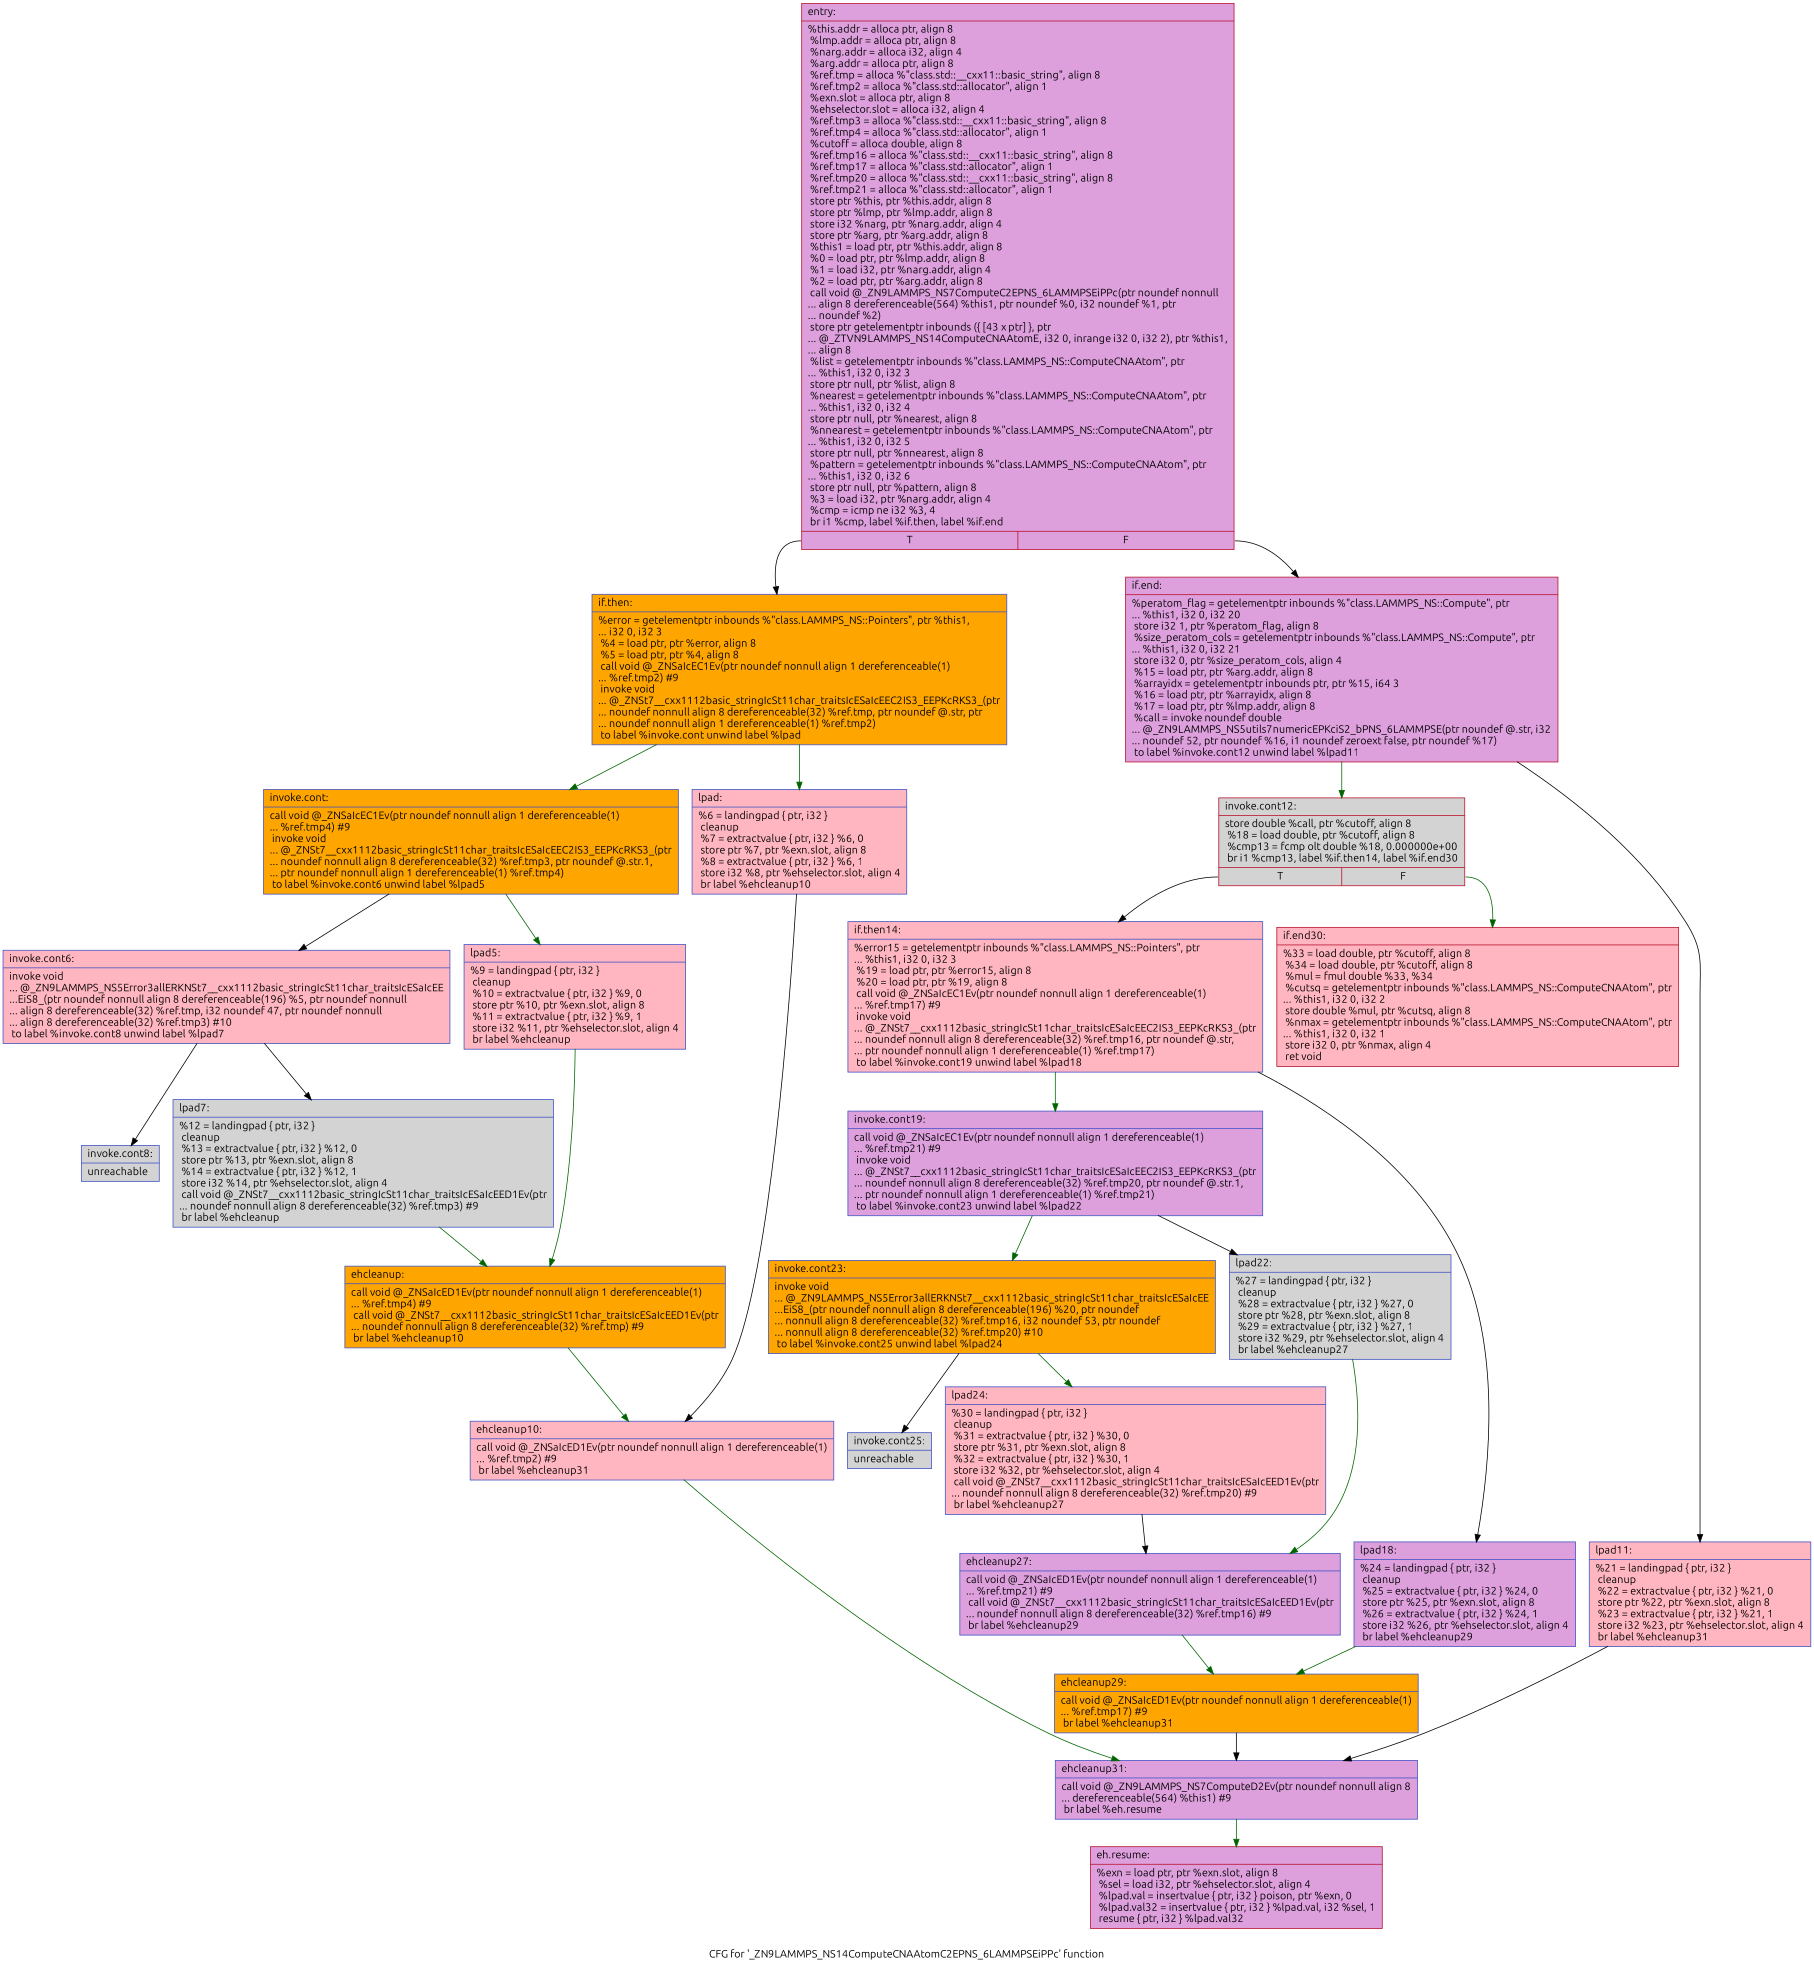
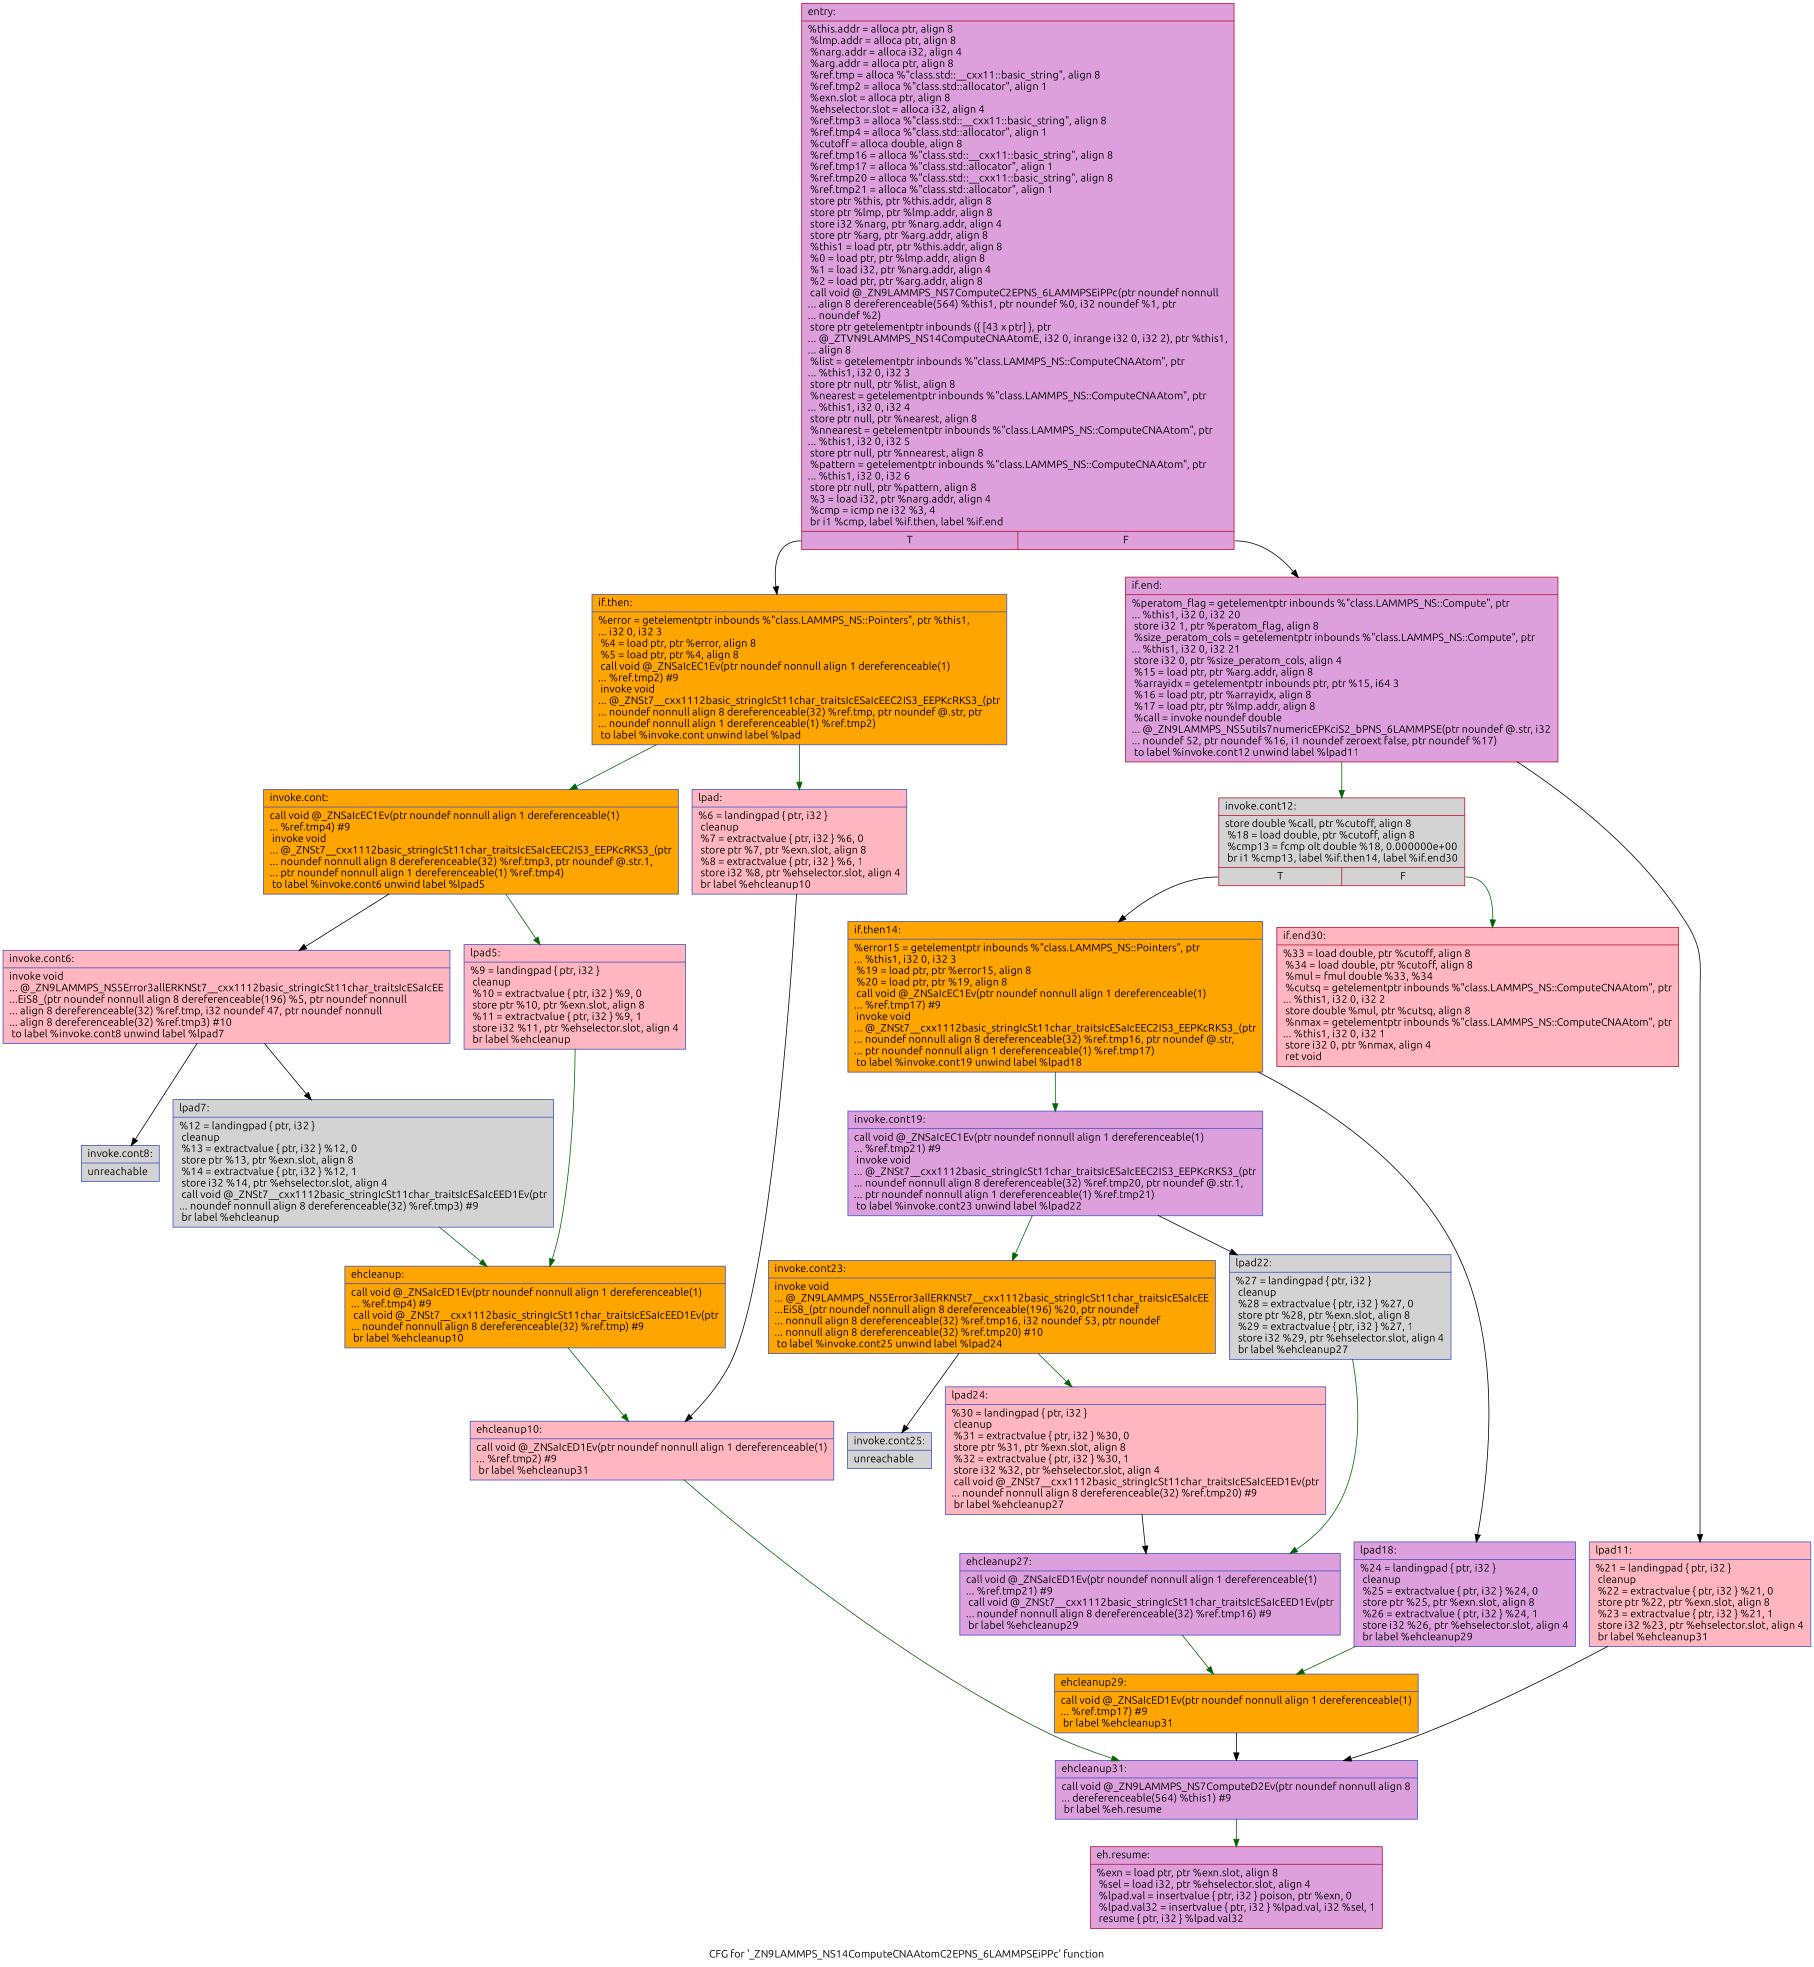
(1055, 997) -> (1055, 997)
